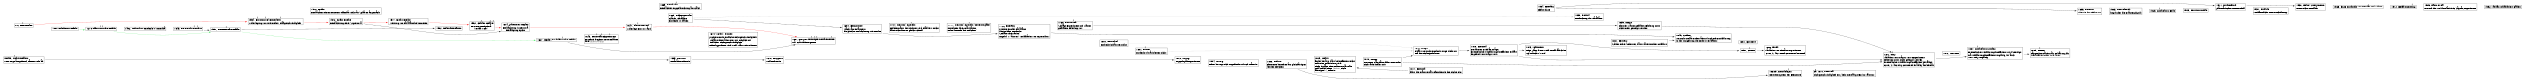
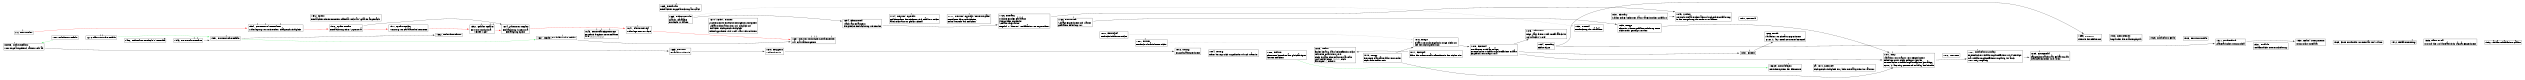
(81, 30) -> (48, 41)
(2041, 50) -> (2044, 54)
(1531, 79) -> (1531, 68)
